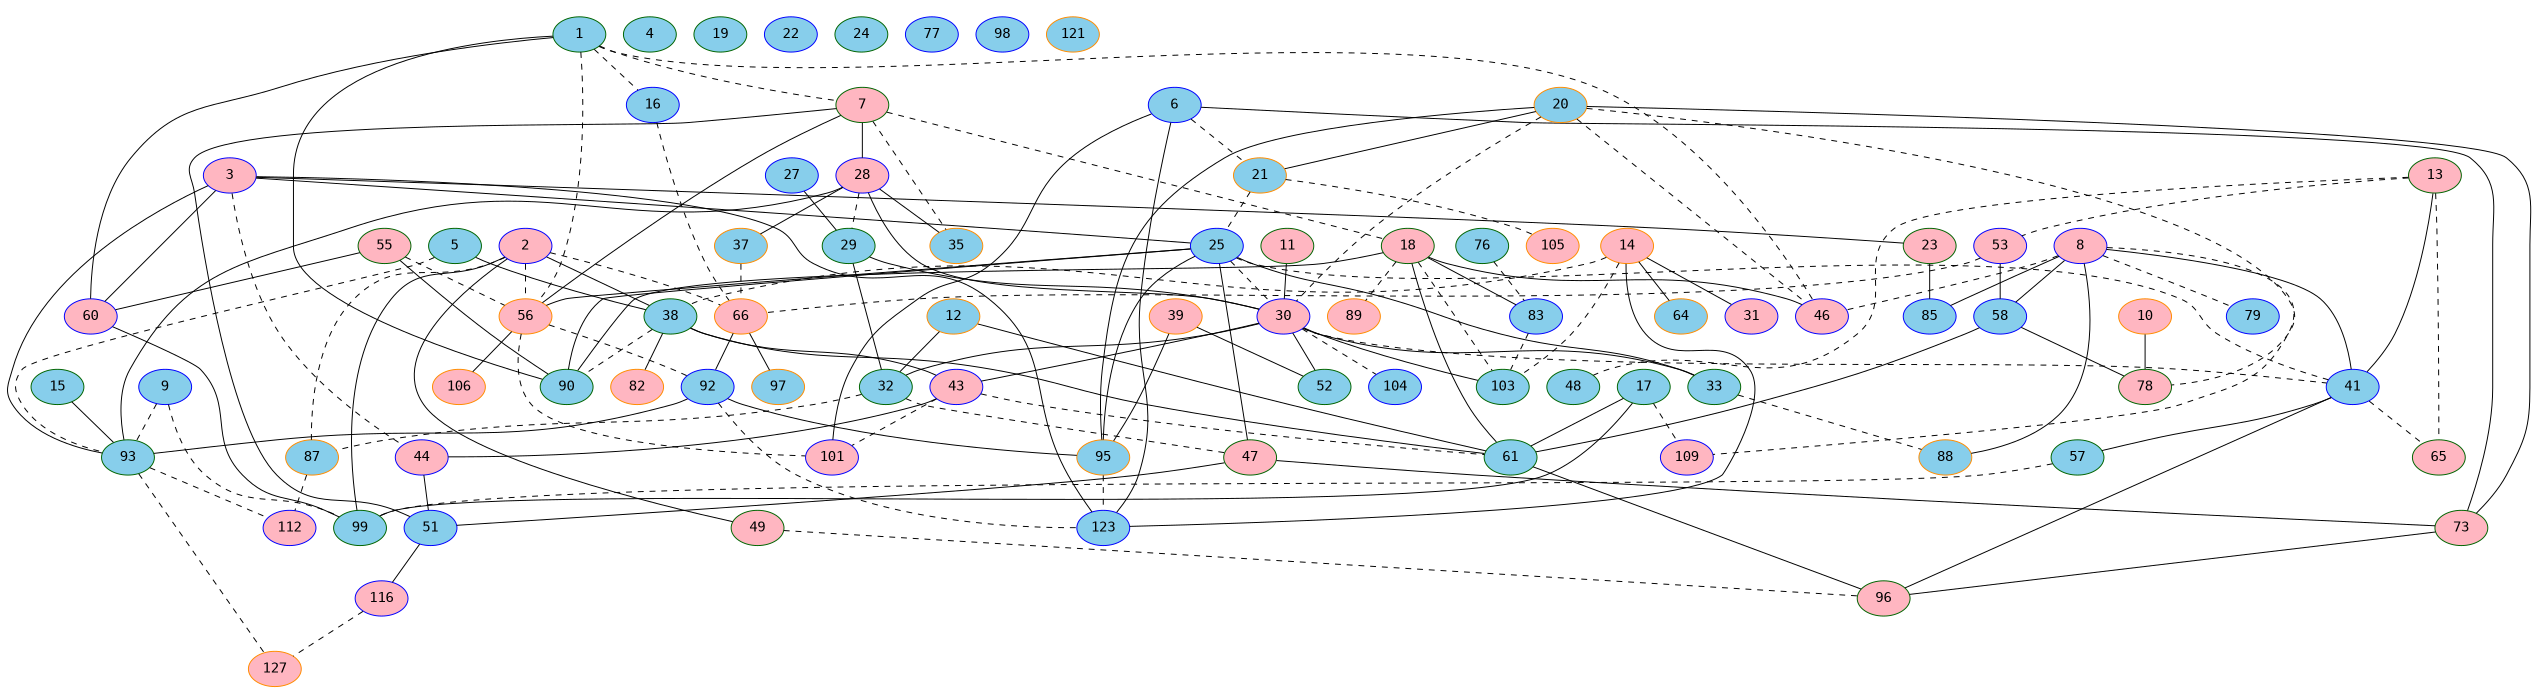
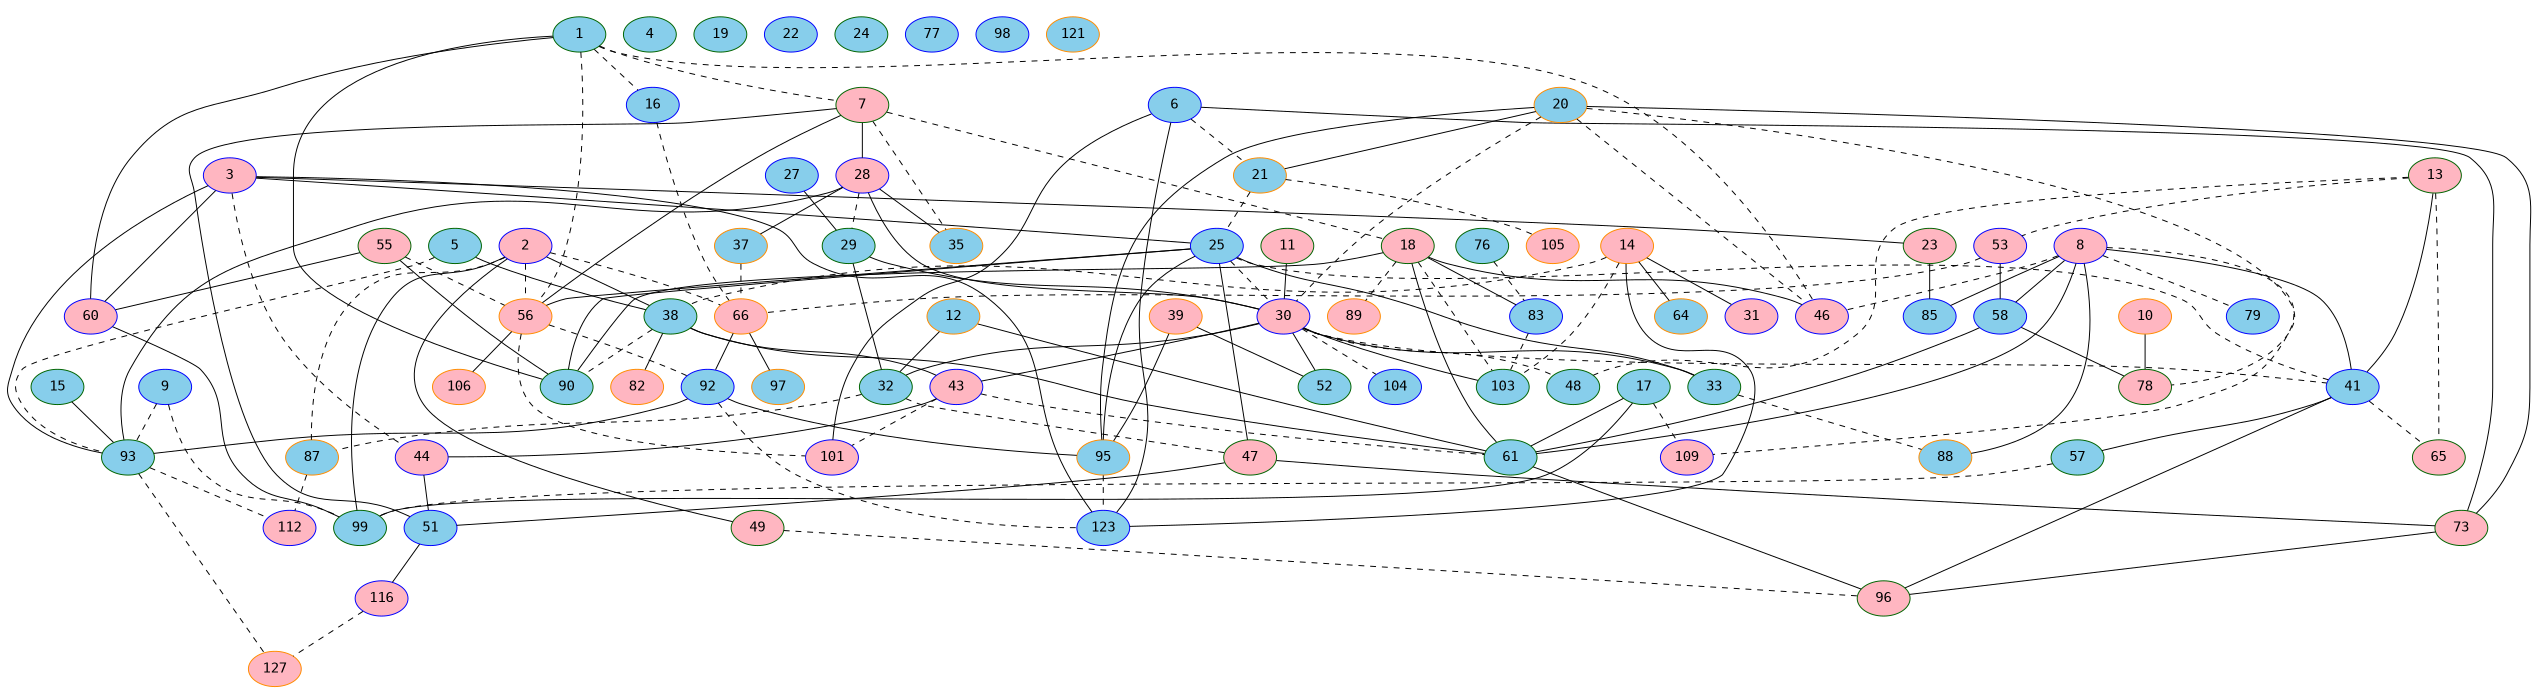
none -> (1428, 352)
none -> (1832, 406)
